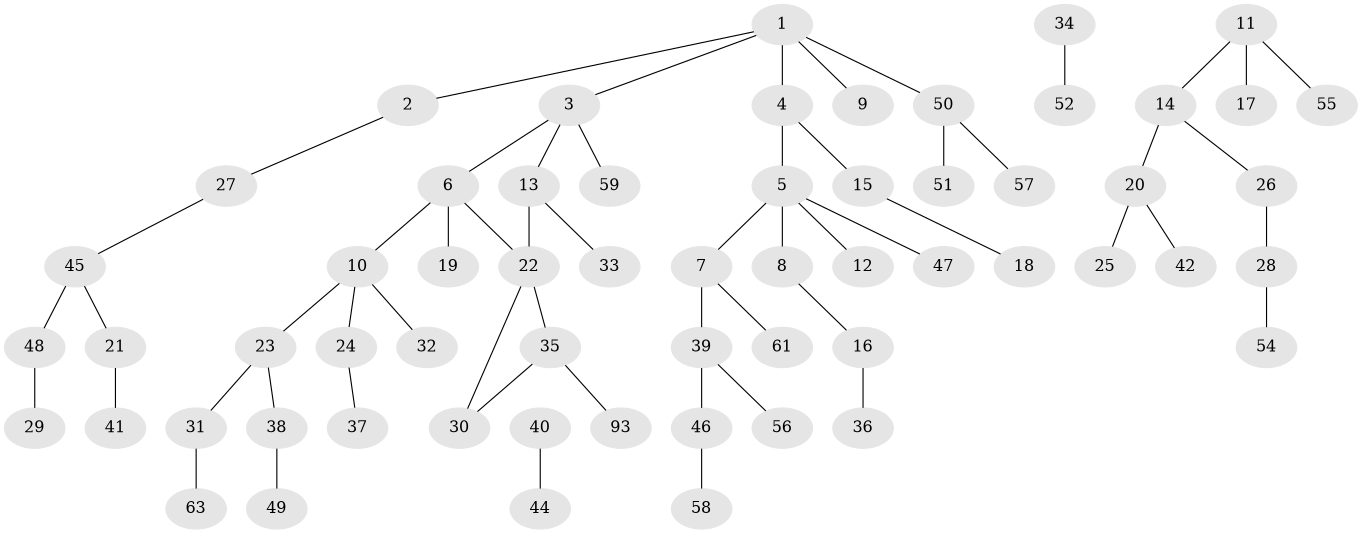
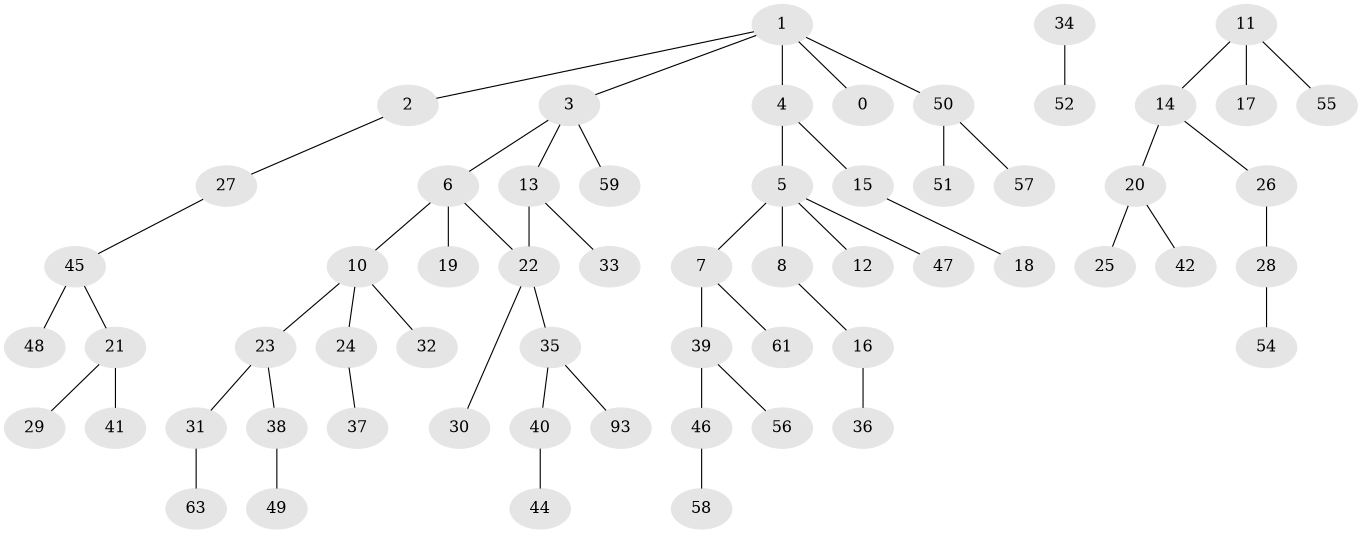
(863, 105) -> (863, 105)
(35, 388) -> (75, 388)
(505, 388) -> (545, 388)
